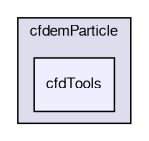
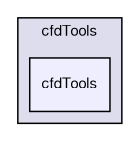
(74, 32) -> (70, 32)
